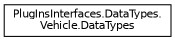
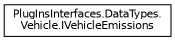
(88, 21) -> (88, 21)
